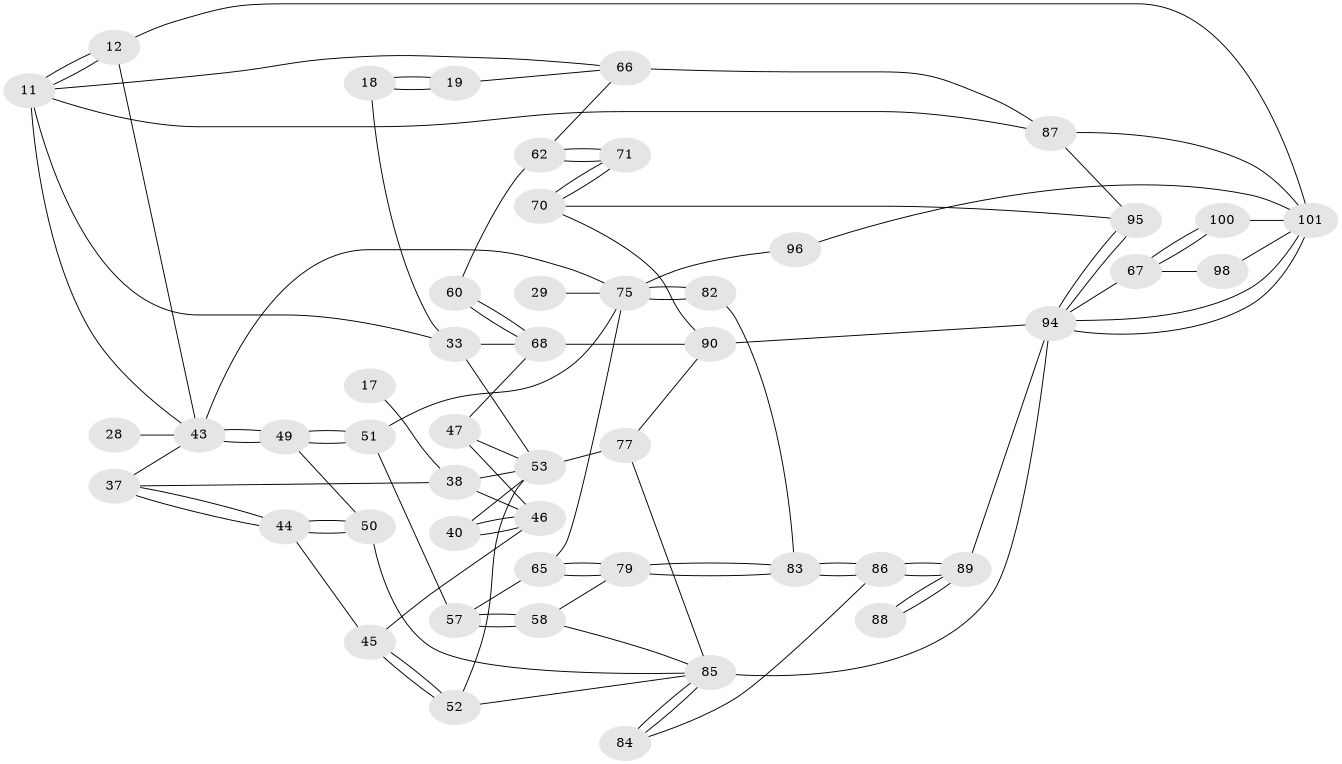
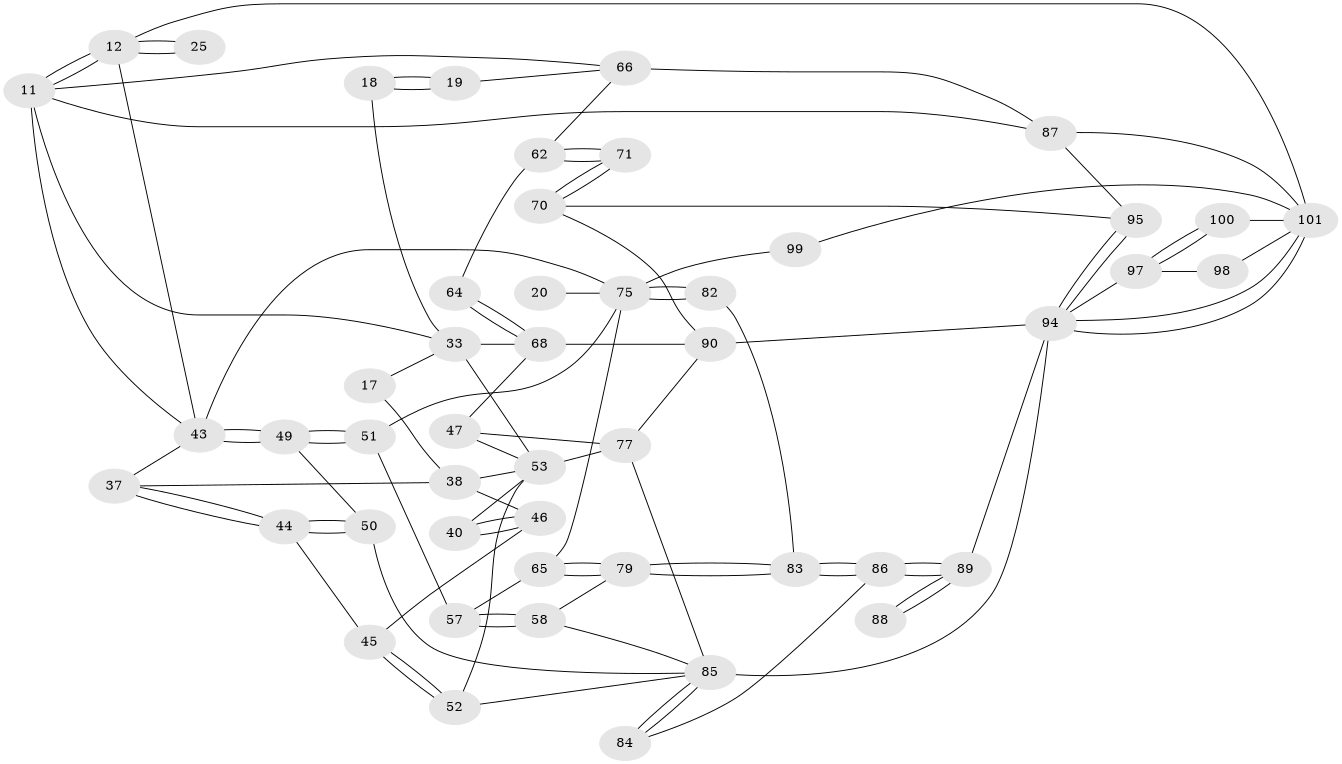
none -> (200, 47)
(795, 250) -> (795, 250)
(1136, 271) -> (1136, 271)
(455, 293) -> (455, 293)
(540, 293) -> (540, 293)
none -> (412, 365)
(114, 435) -> none
(492, 469) -> (540, 438)
